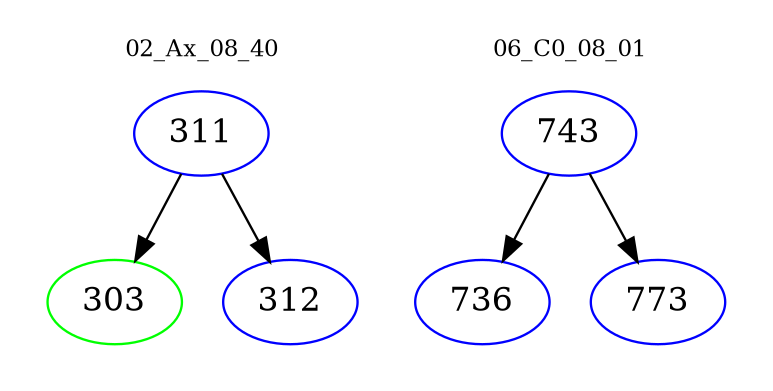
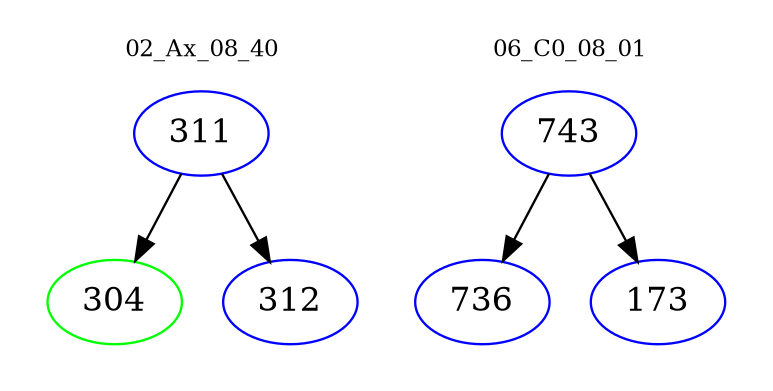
(115, 302) -> (115, 302)
(658, 302) -> (658, 302)
